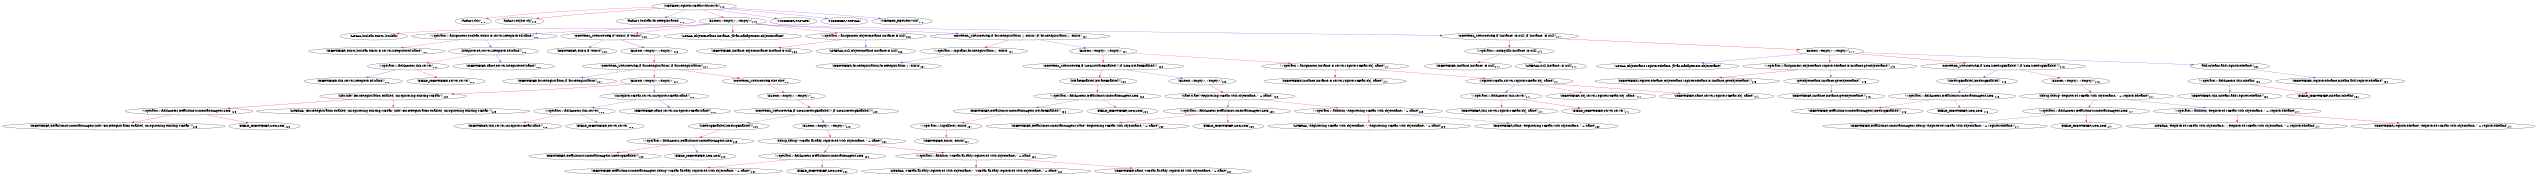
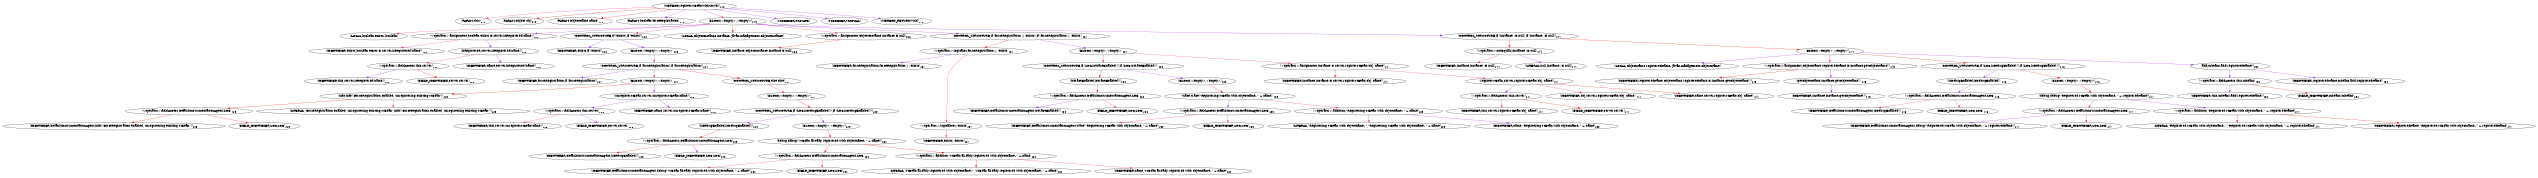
none -> (580, 21)
(866, 51) -> none
none -> (2230, 73)
(983, 119) -> (947, 84)
